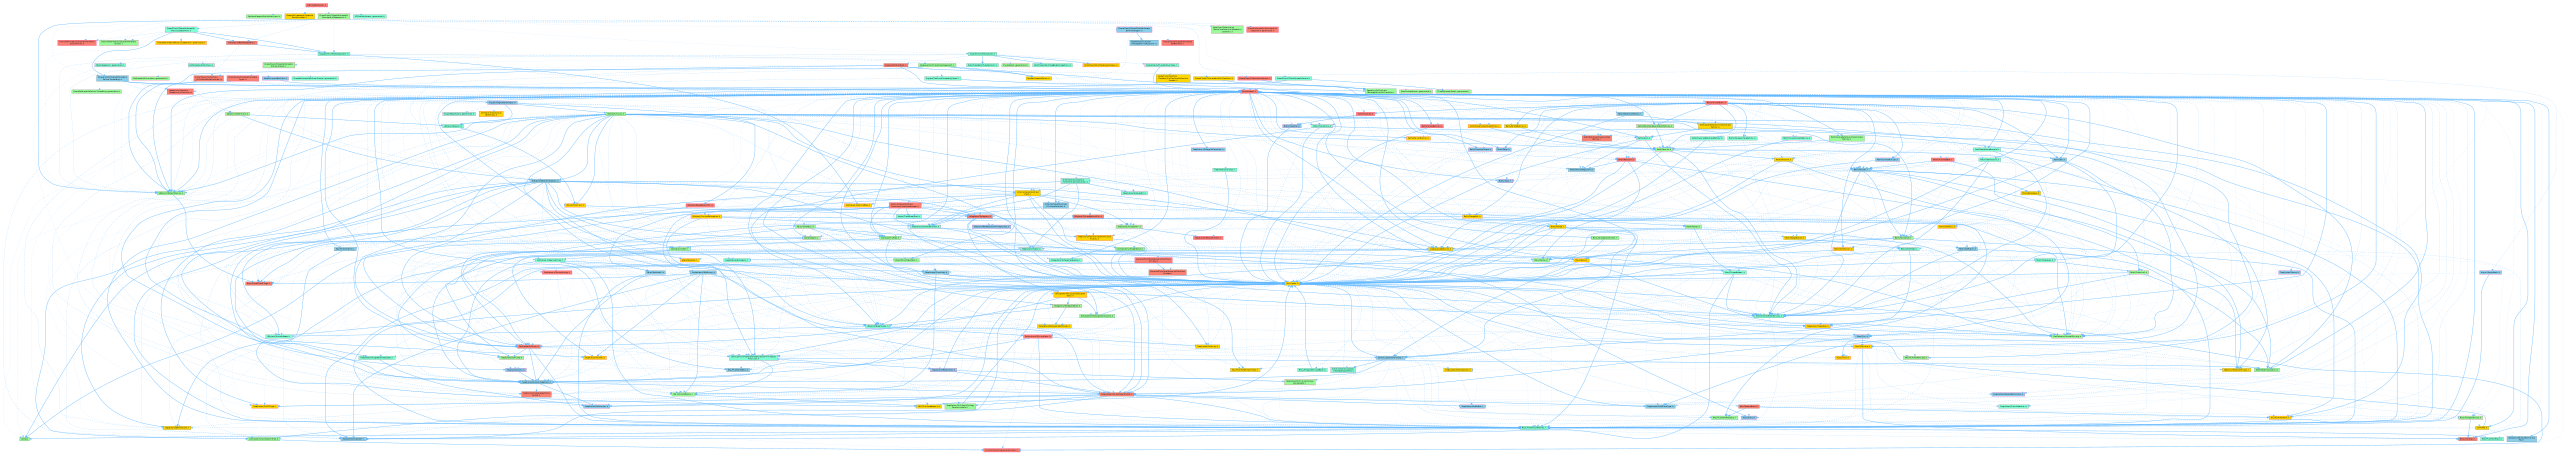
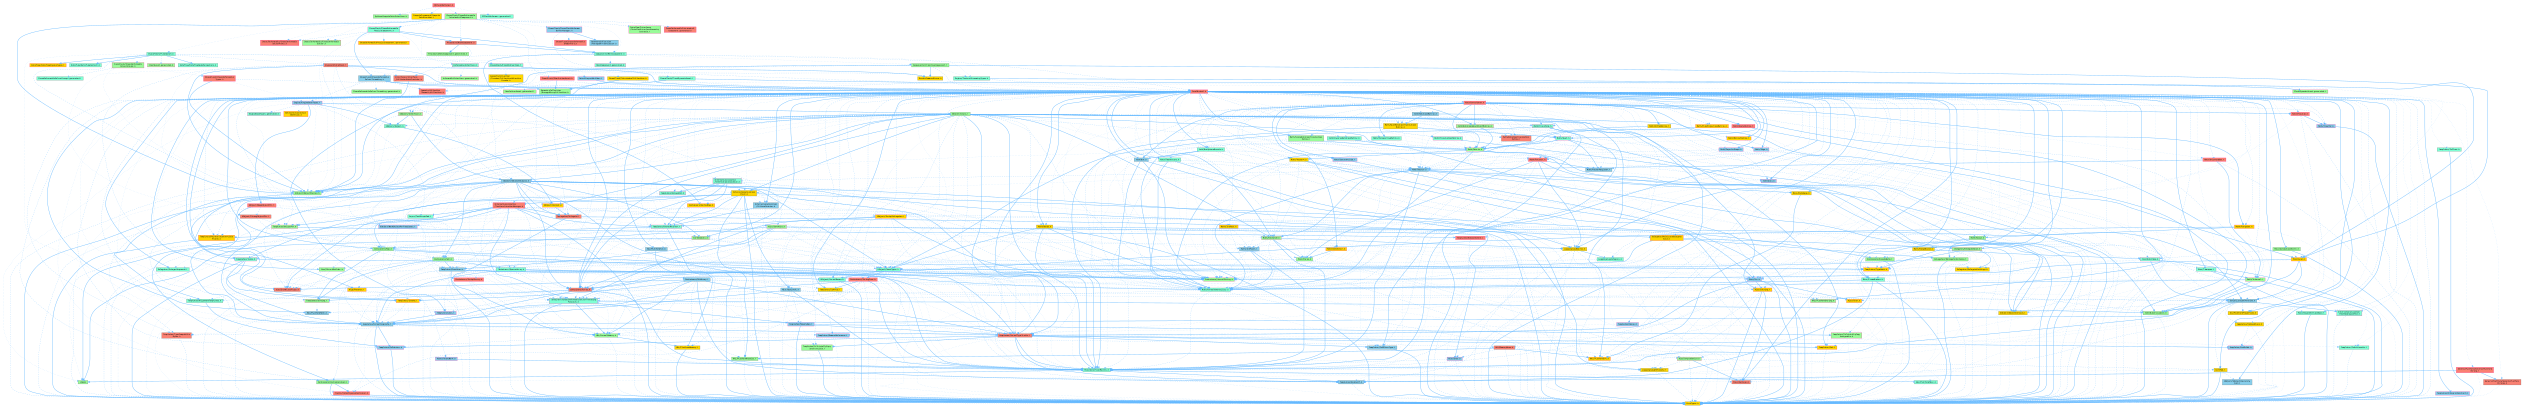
none -> (448, 54)
(772, 254) -> (1591, 312)
(1177, 287) -> (1752, 336)
(265, 407) -> (1827, 348)
